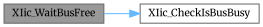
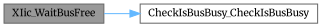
(200, 14) -> (229, 14)
